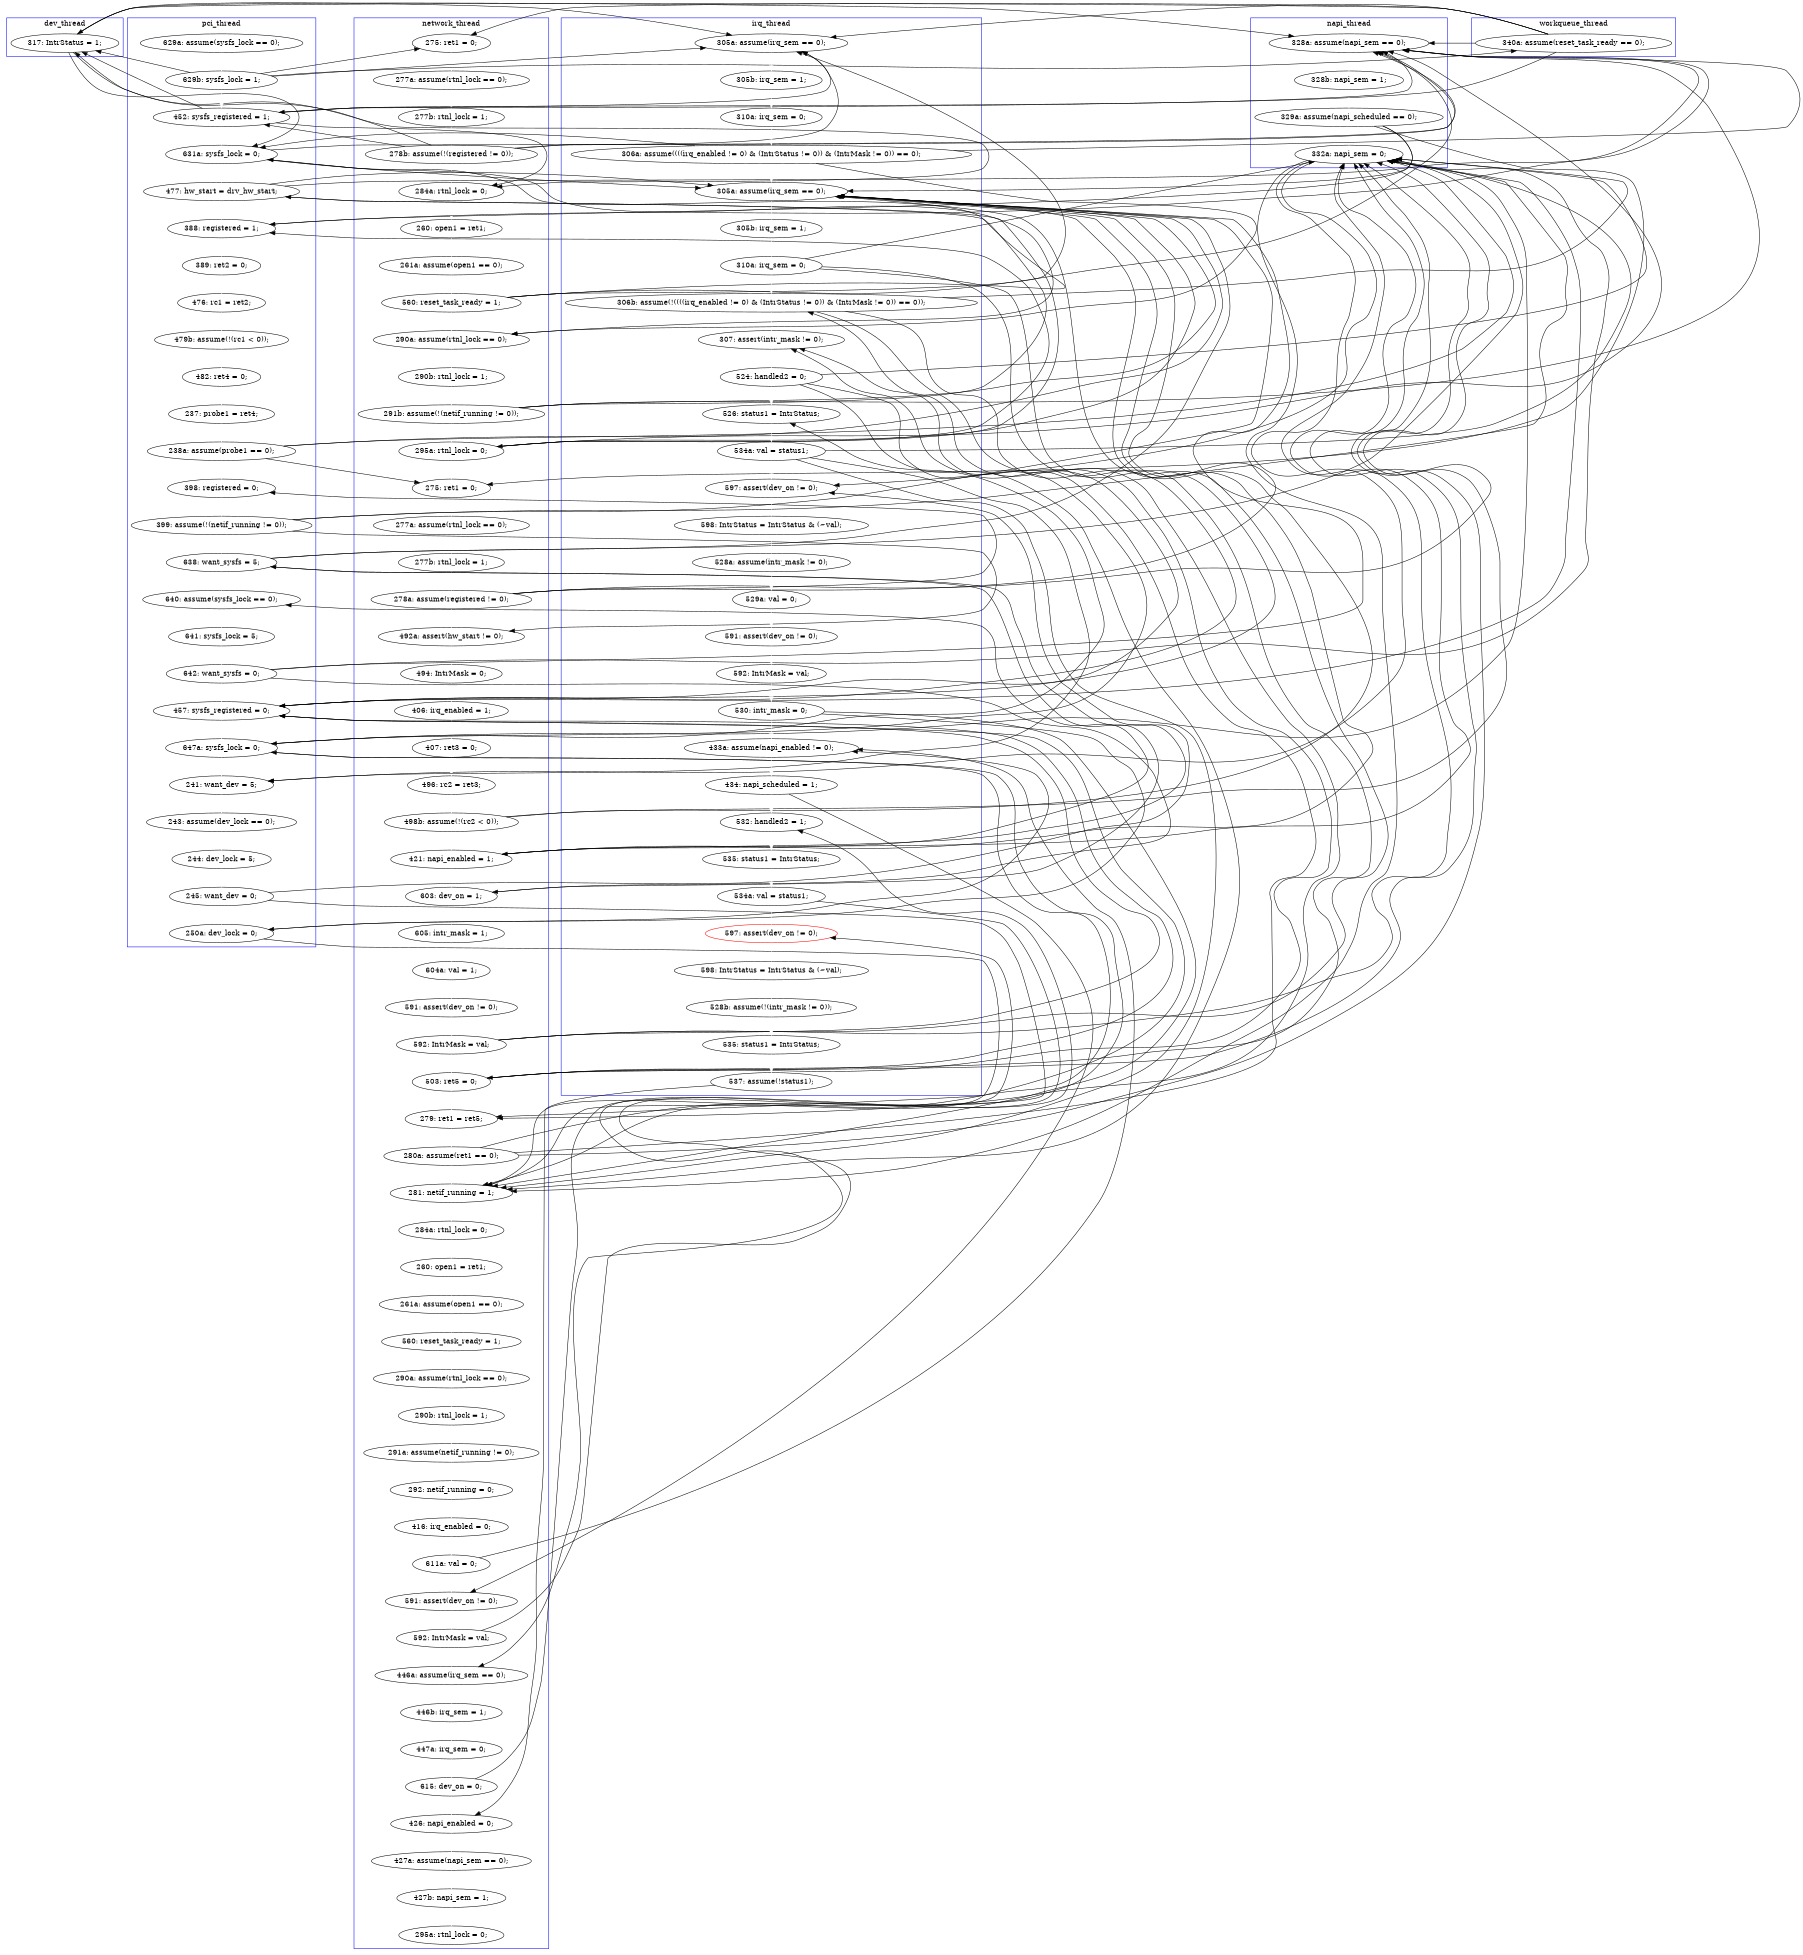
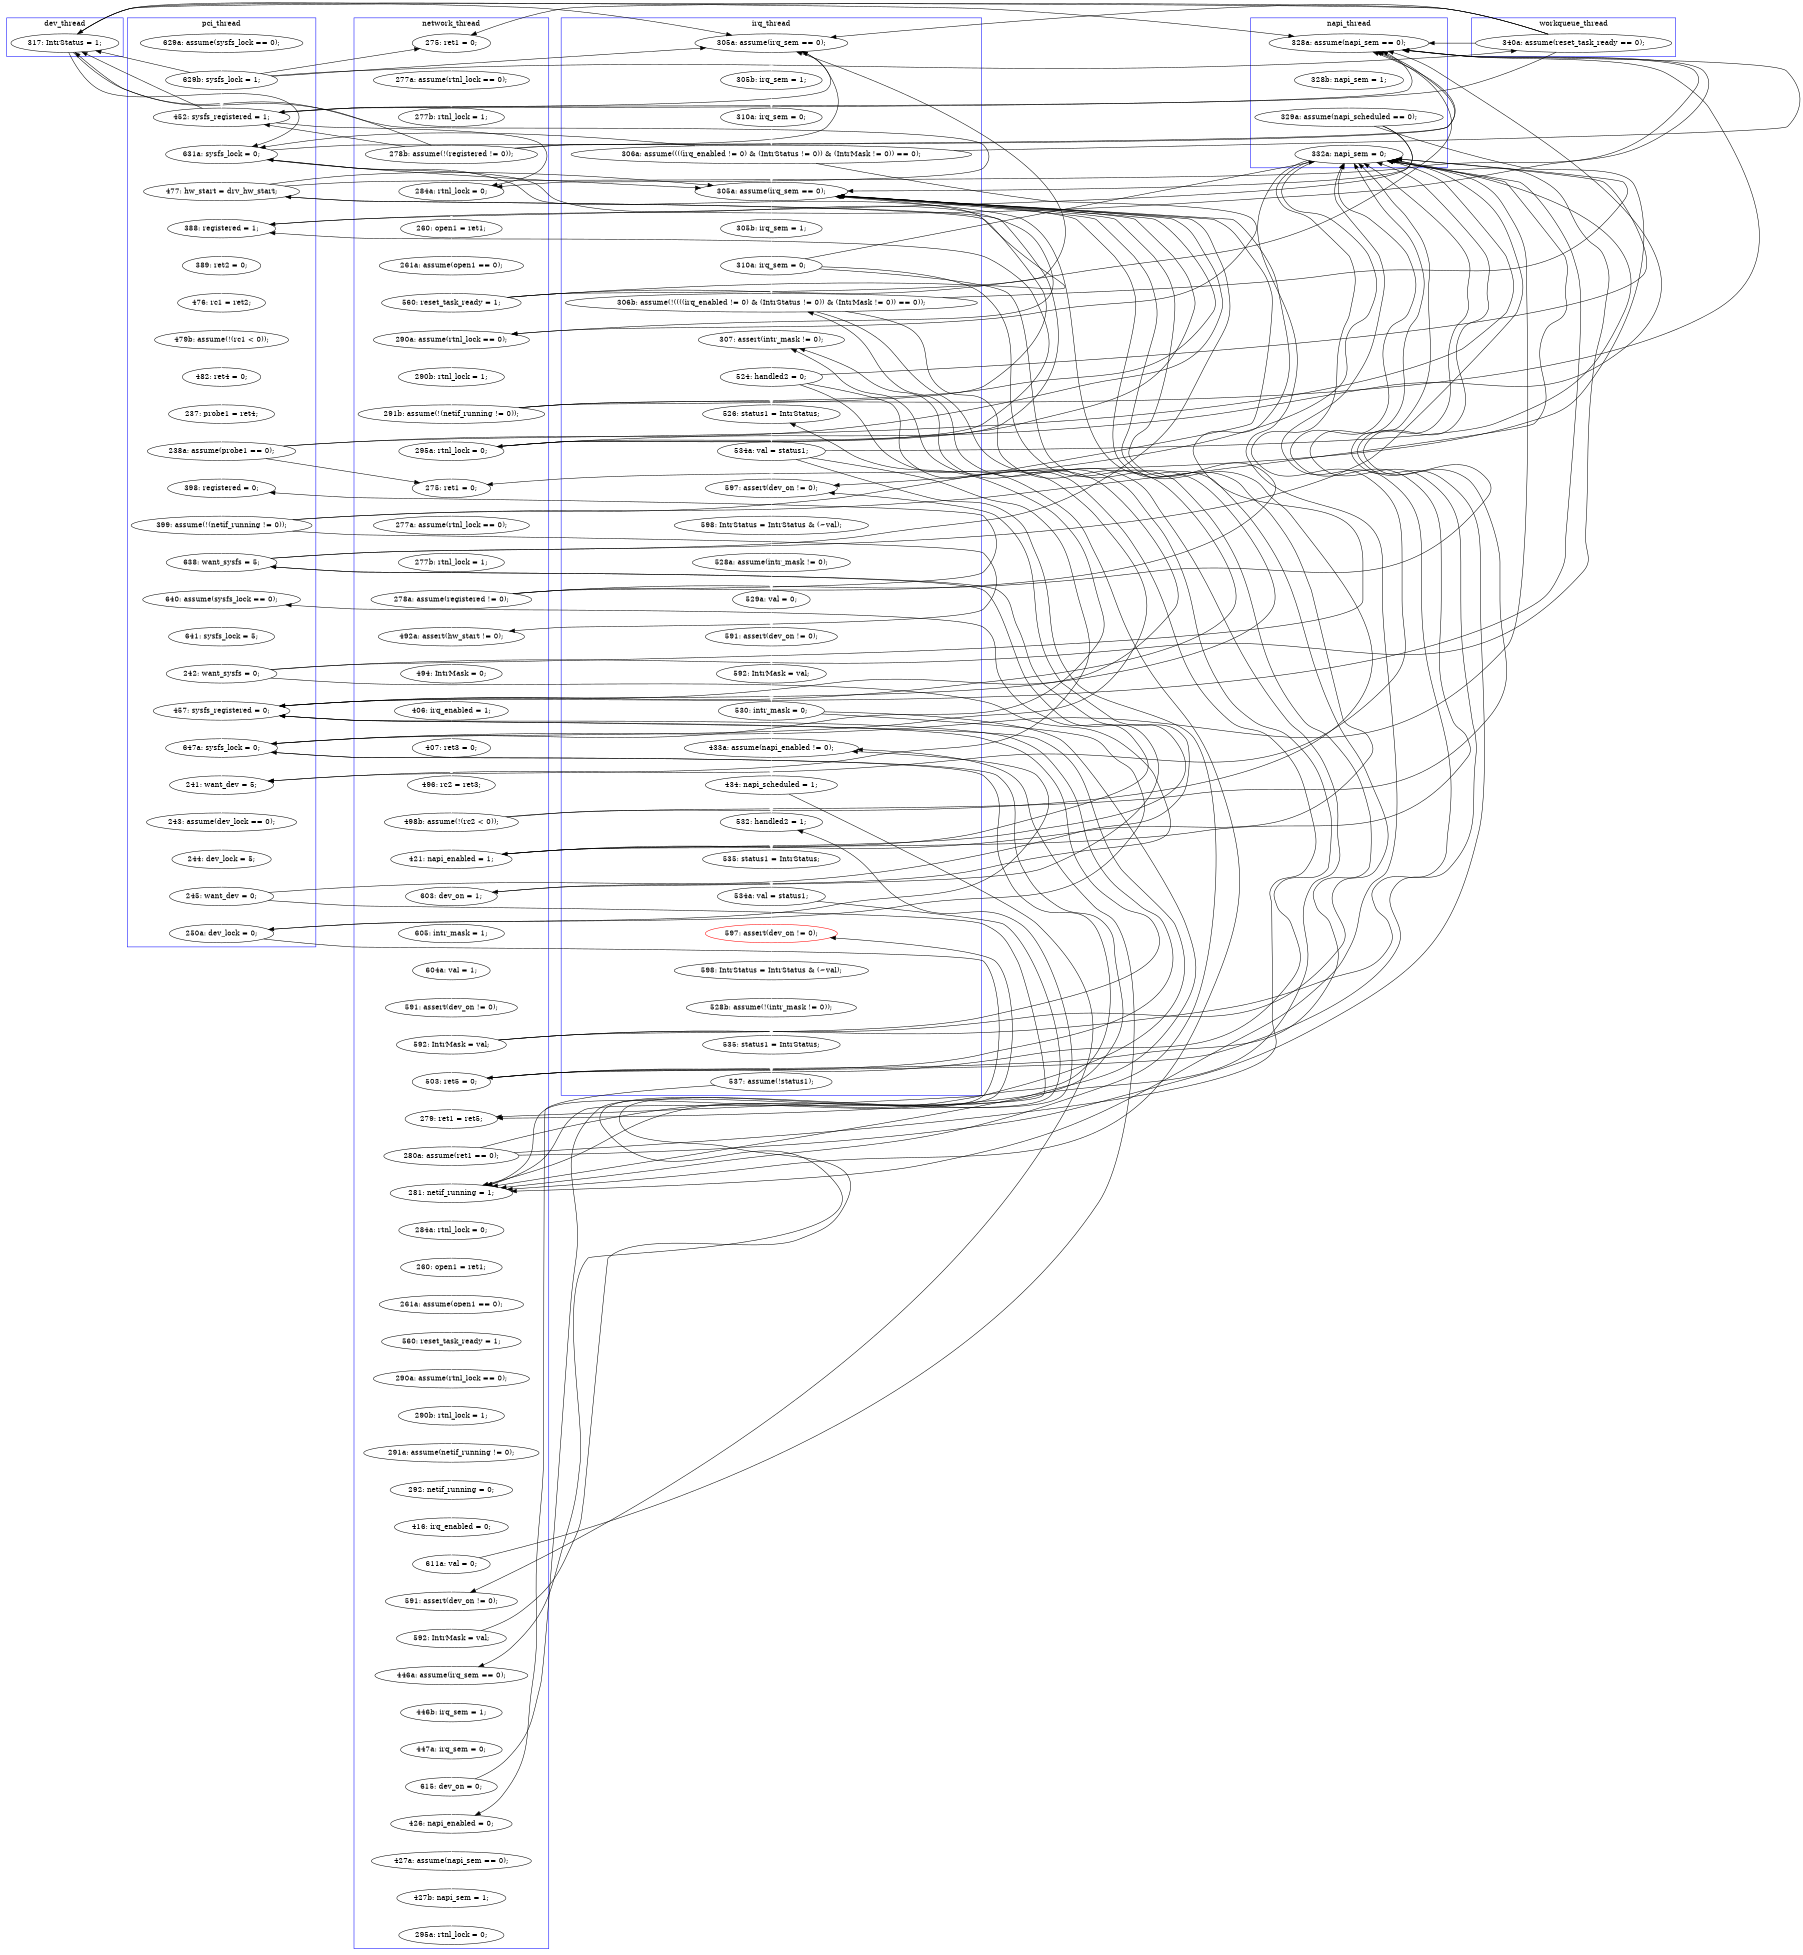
(222, 674) -> (222, 674)
